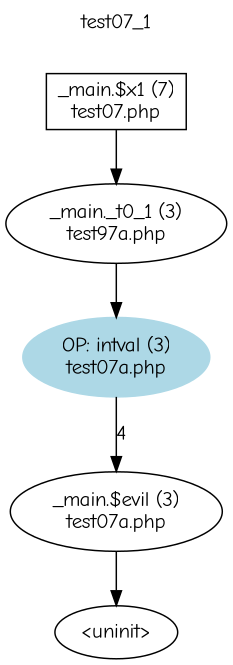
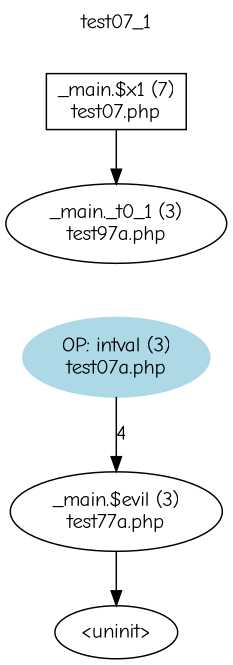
(116, 283) -> none
(116, 512) -> (116, 512)
